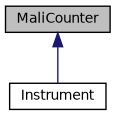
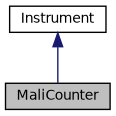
(58, 65) -> (58, 65)
